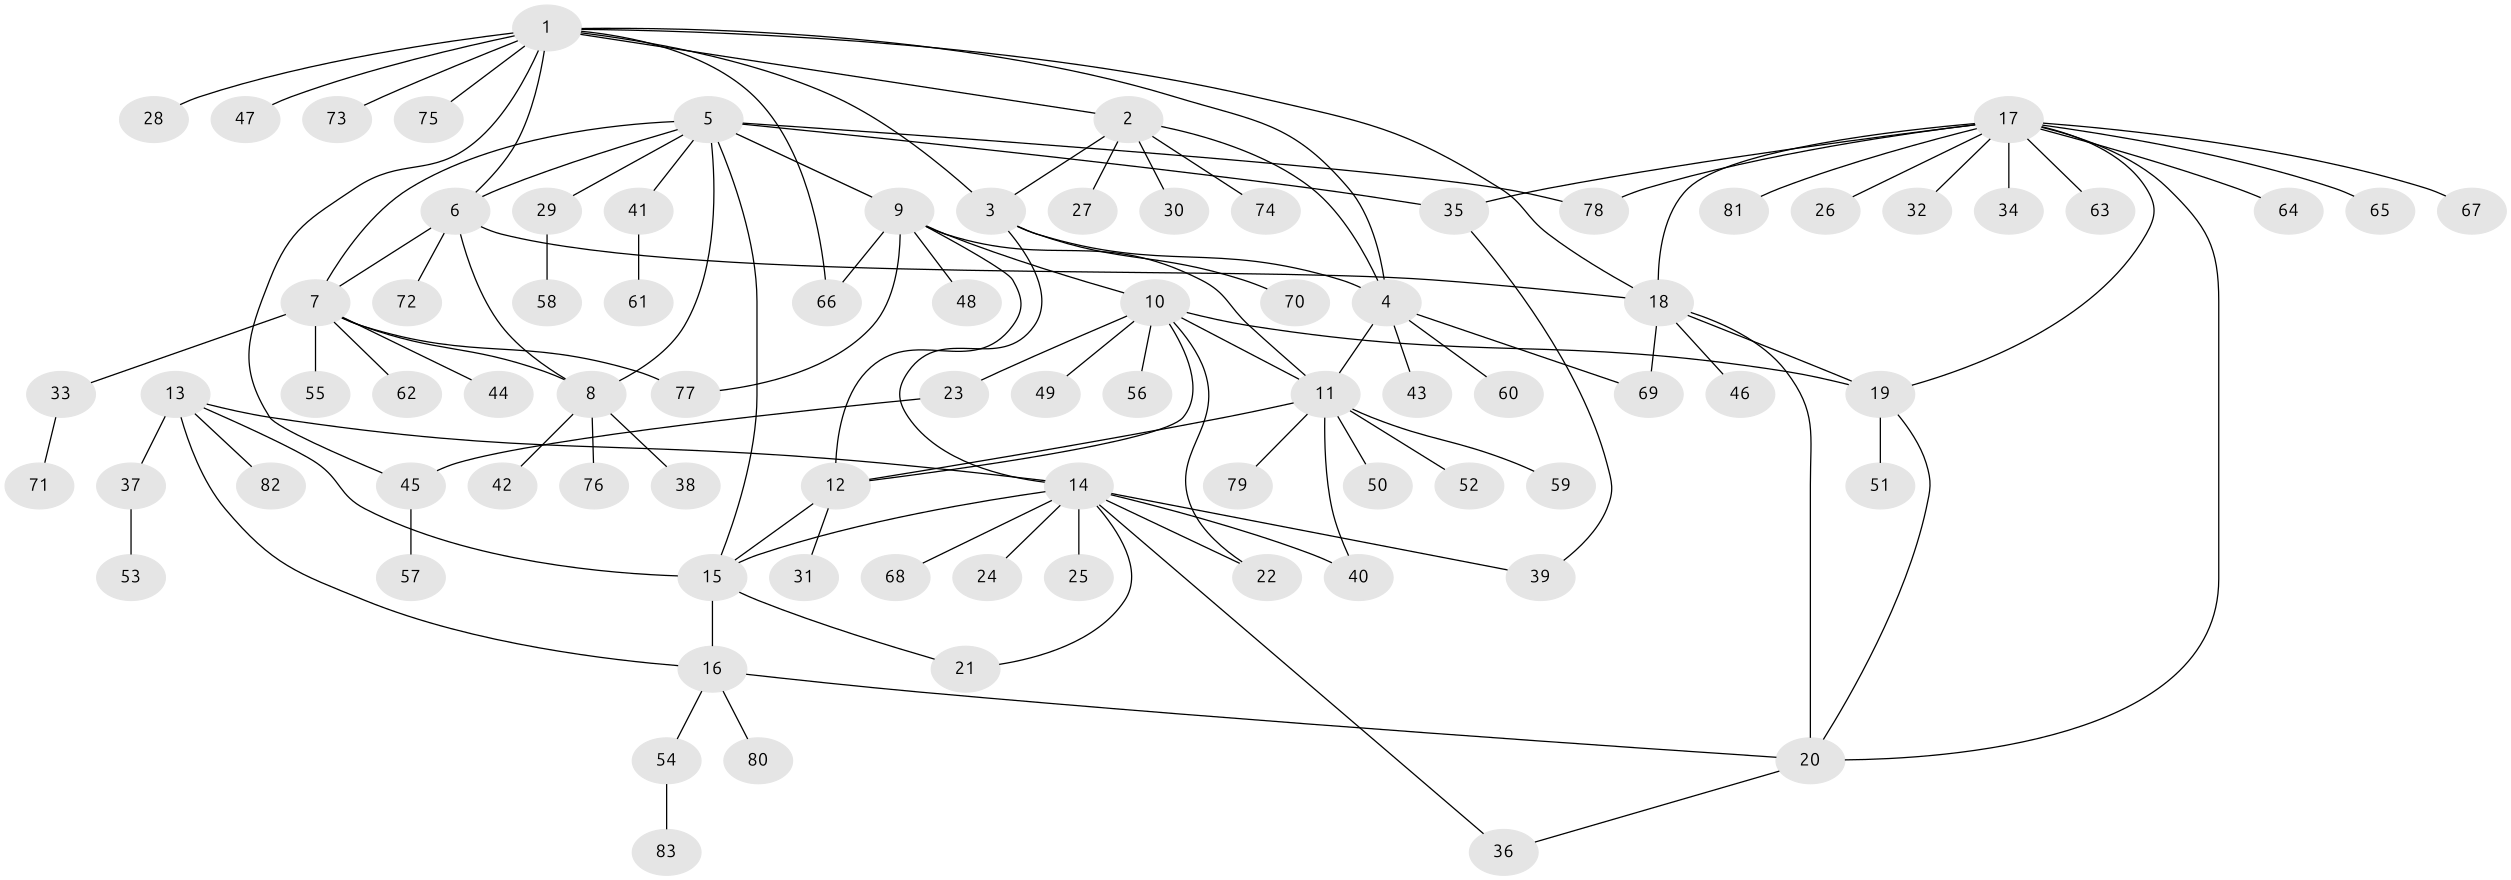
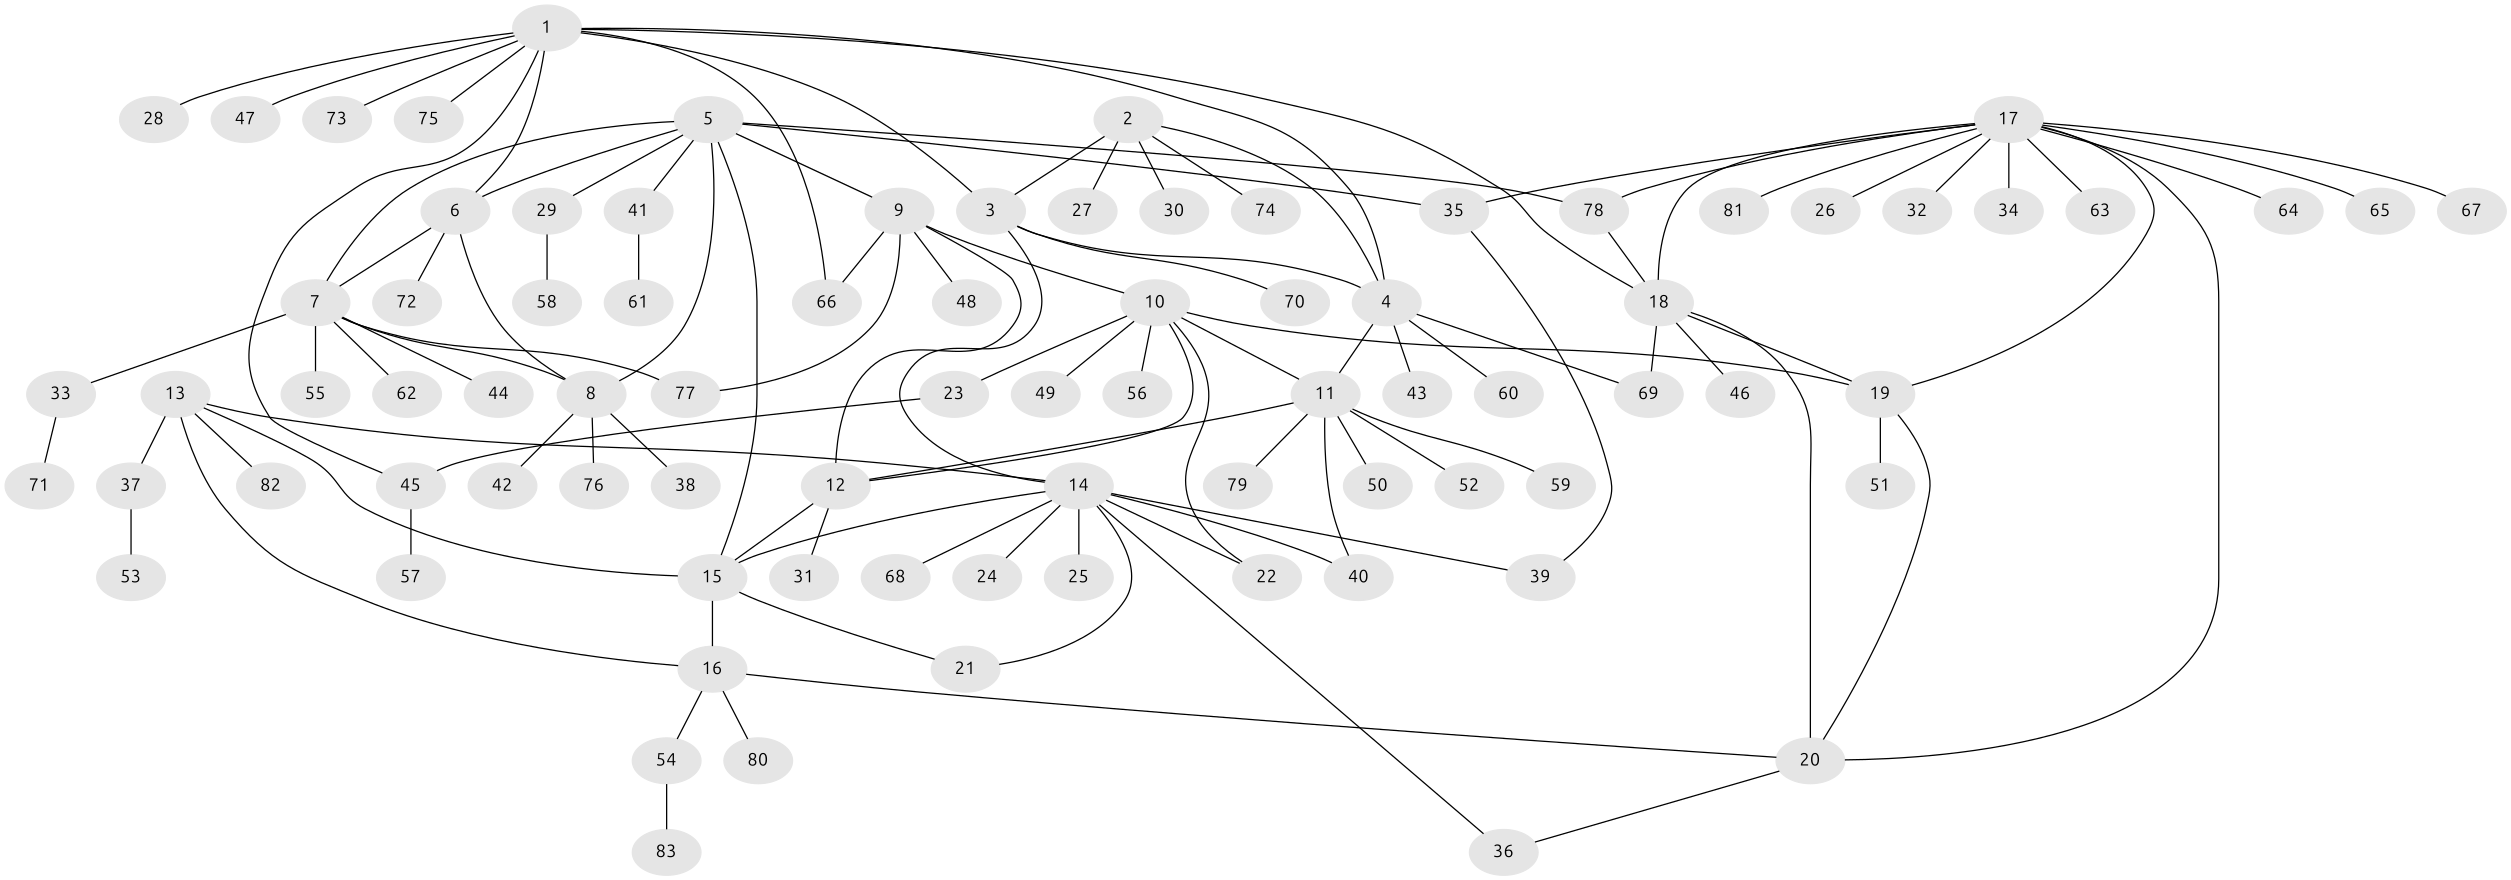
(838, 74) -> none
(1061, 250) -> none
(1023, 271) -> (1627, 257)
